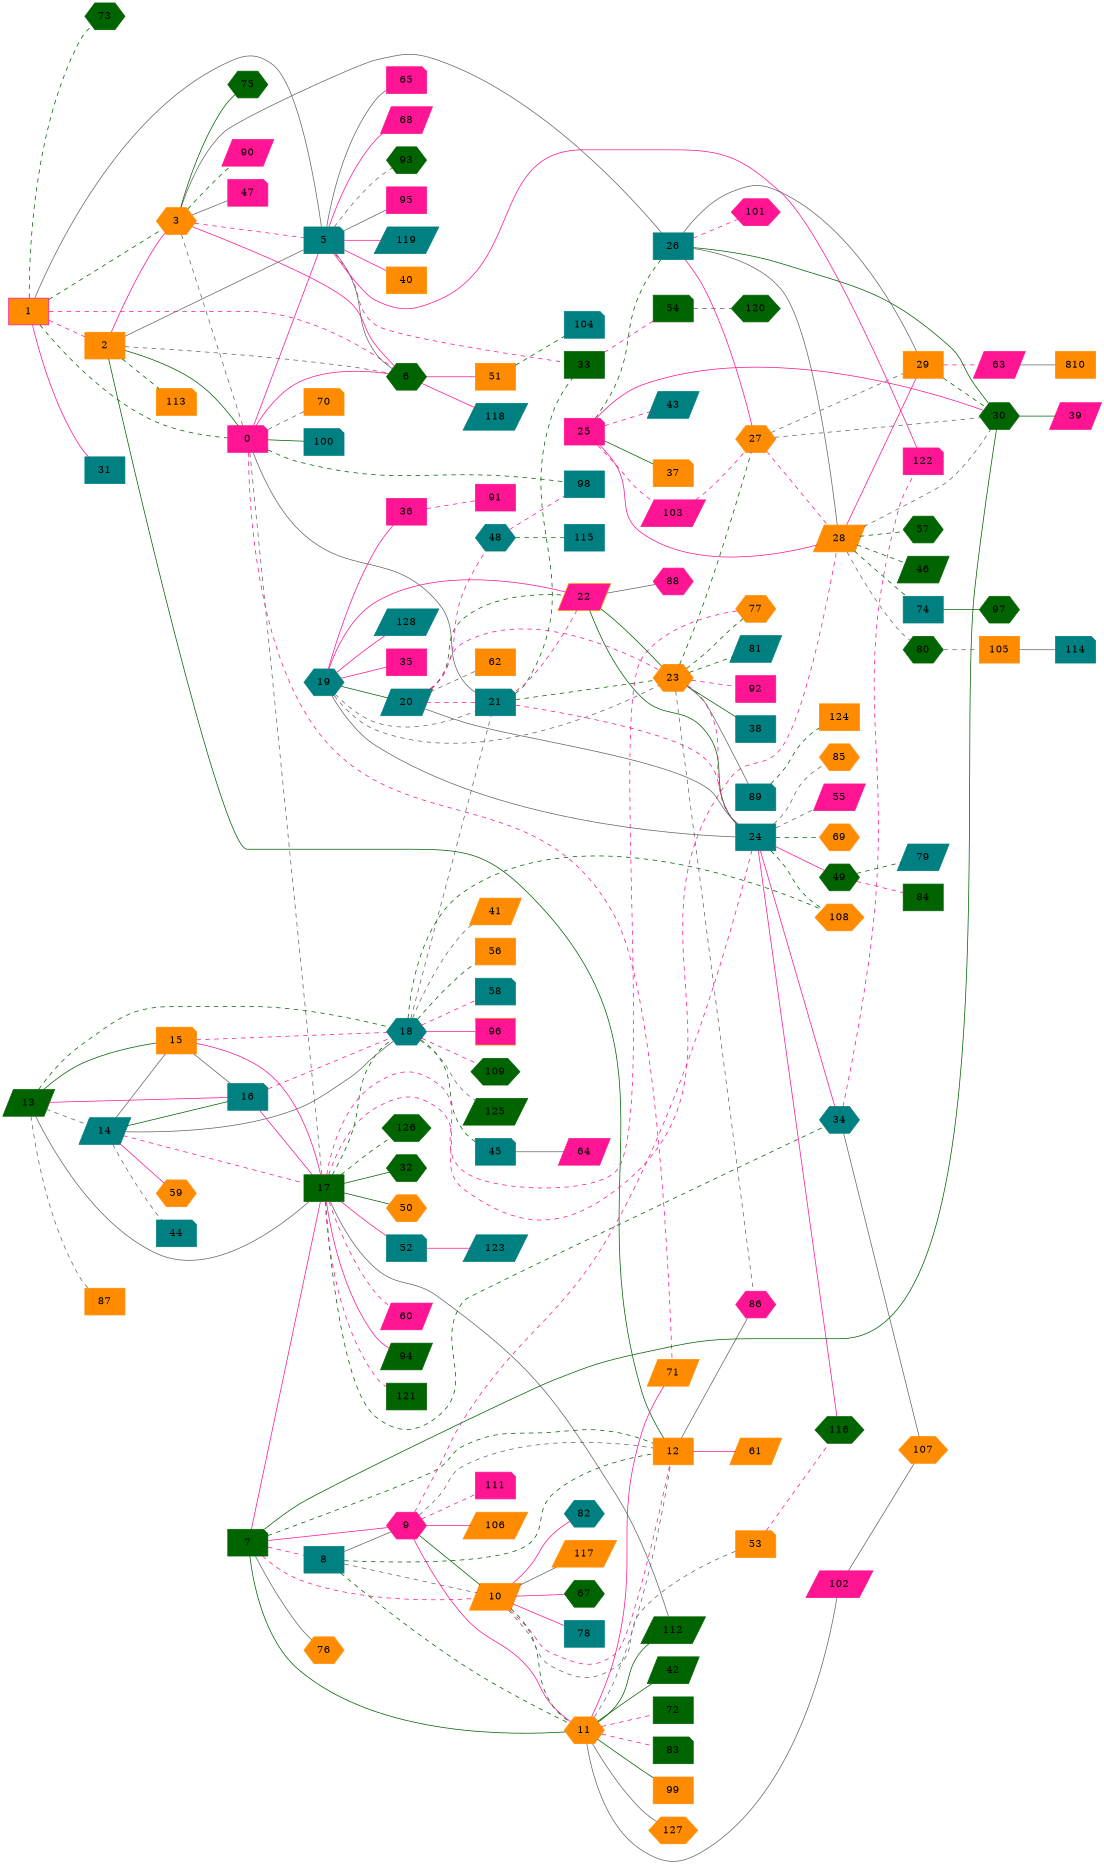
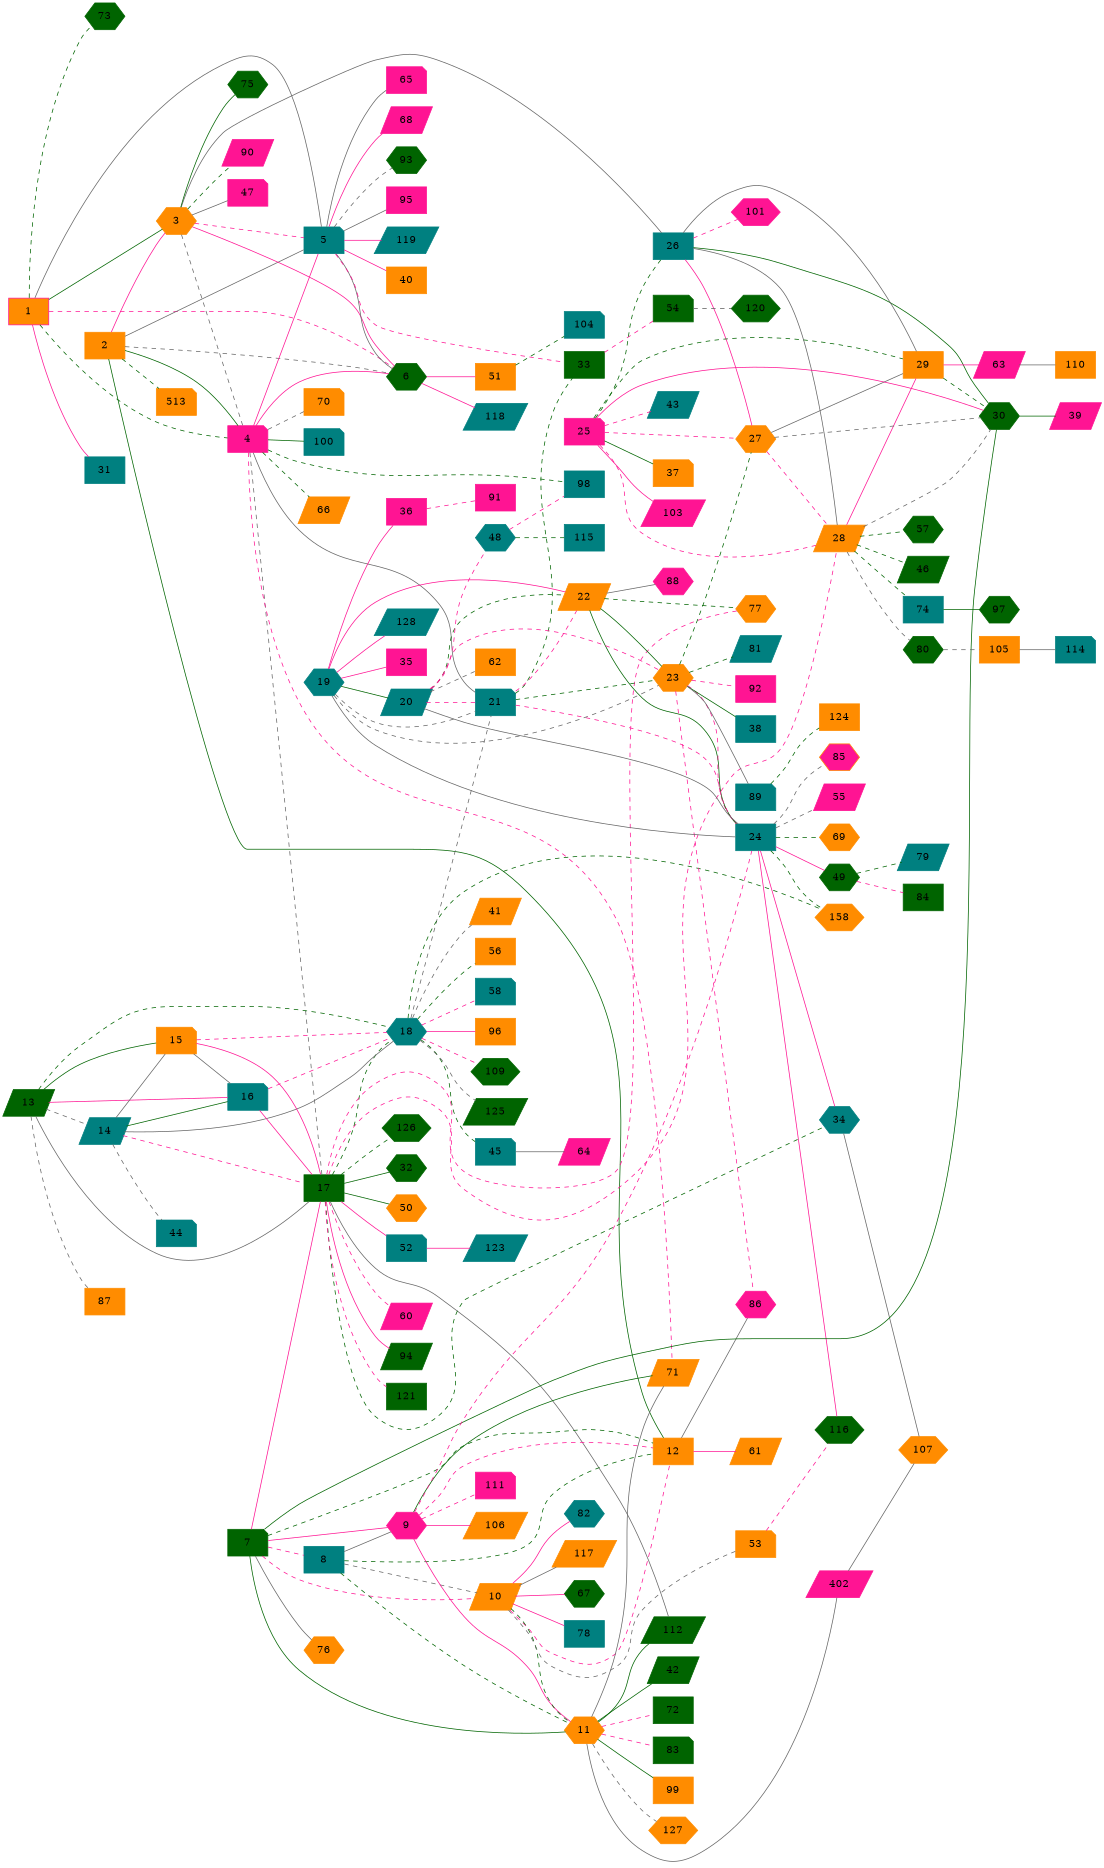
(106, 264) -> (106, 264)
(67, 329) -> none
none -> (734, 339)
(958, 365) -> (958, 365)
(1076, 365) -> (1076, 365)
(176, 402) -> (176, 402)
(837, 403) -> (837, 403)
(248, 439) -> (248, 439)
(923, 461) -> none
(626, 476) -> (626, 476)
(722, 477) -> (670, 435)
none -> (324, 510)
(678, 550) -> (678, 550)
(584, 597) -> (584, 597)
(715, 644) -> (670, 603)
(839, 757) -> (839, 757)
(839, 917) -> (839, 917)
(716, 1006) -> (716, 1006)
(495, 1032) -> (495, 1032)
(176, 1193) -> none
(524, 1447) -> (524, 1447)
(627, 1551) -> (627, 1551)
(444, 1555) -> (515, 1416)
(839, 1584) -> (839, 1584)
(643, 1594) -> none
(621, 1786) -> (621, 1786)
